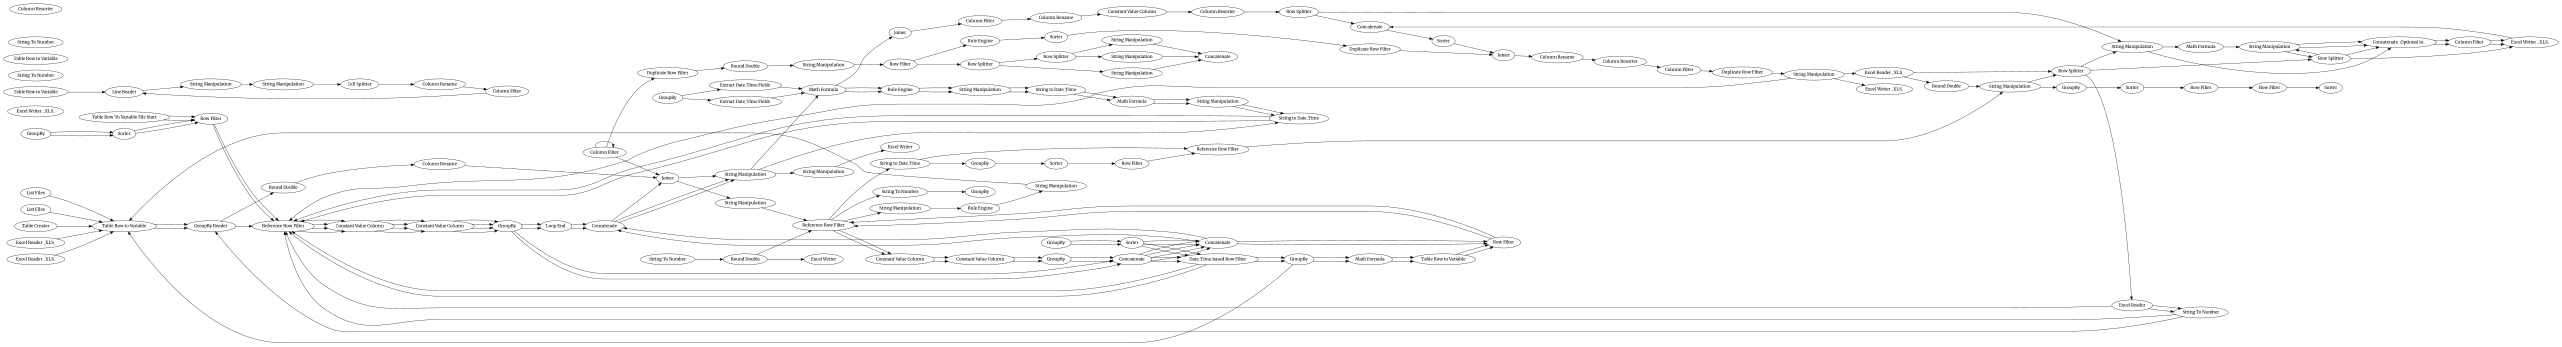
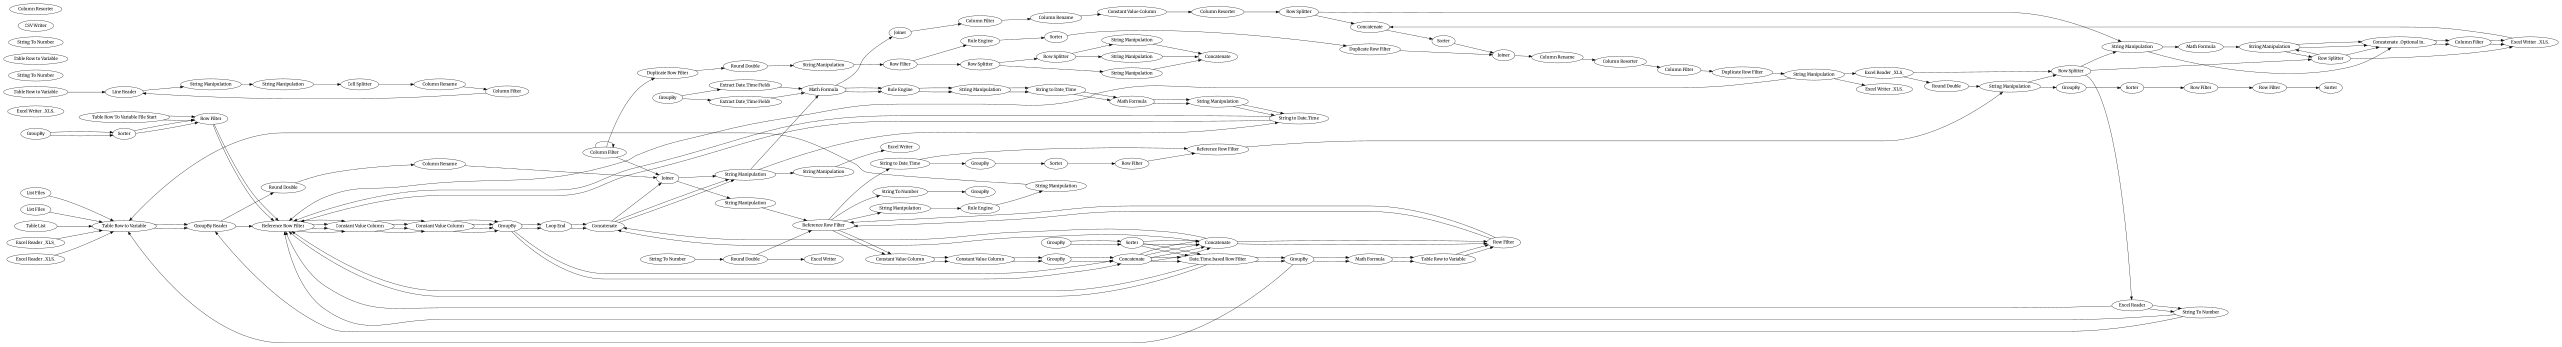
none -> (36, 26)
(36, 226) -> (36, 226)
